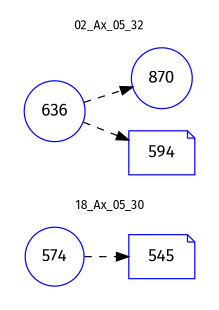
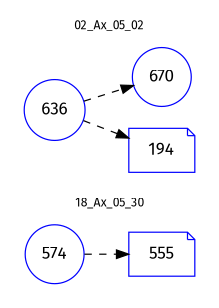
(110, 26) -> (110, 26)
(162, 78) -> (162, 77)
(162, 153) -> (162, 150)
(162, 257) -> (162, 254)
